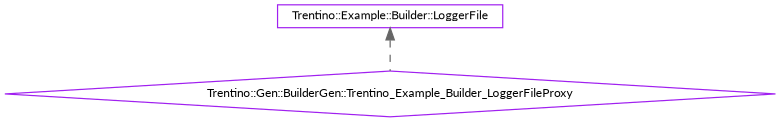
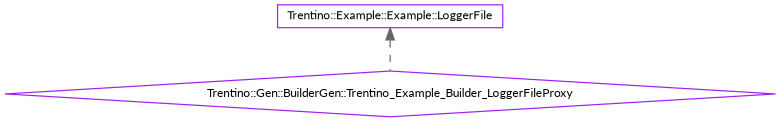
(390, 16) -> (390, 16)
